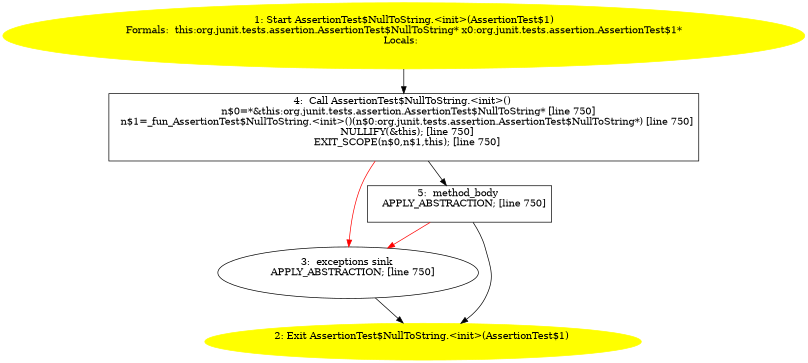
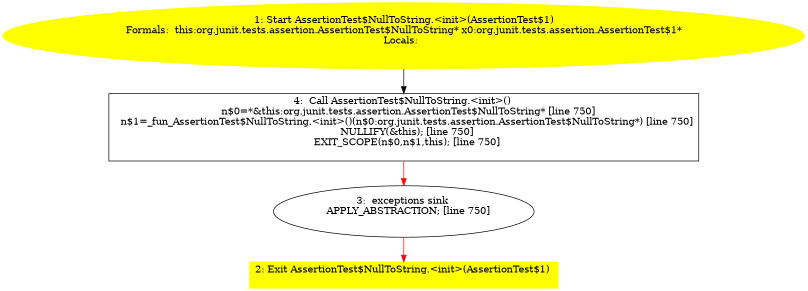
(459, 204) -> none
(387, 308) -> (404, 246)
(423, 342) -> (404, 275)
